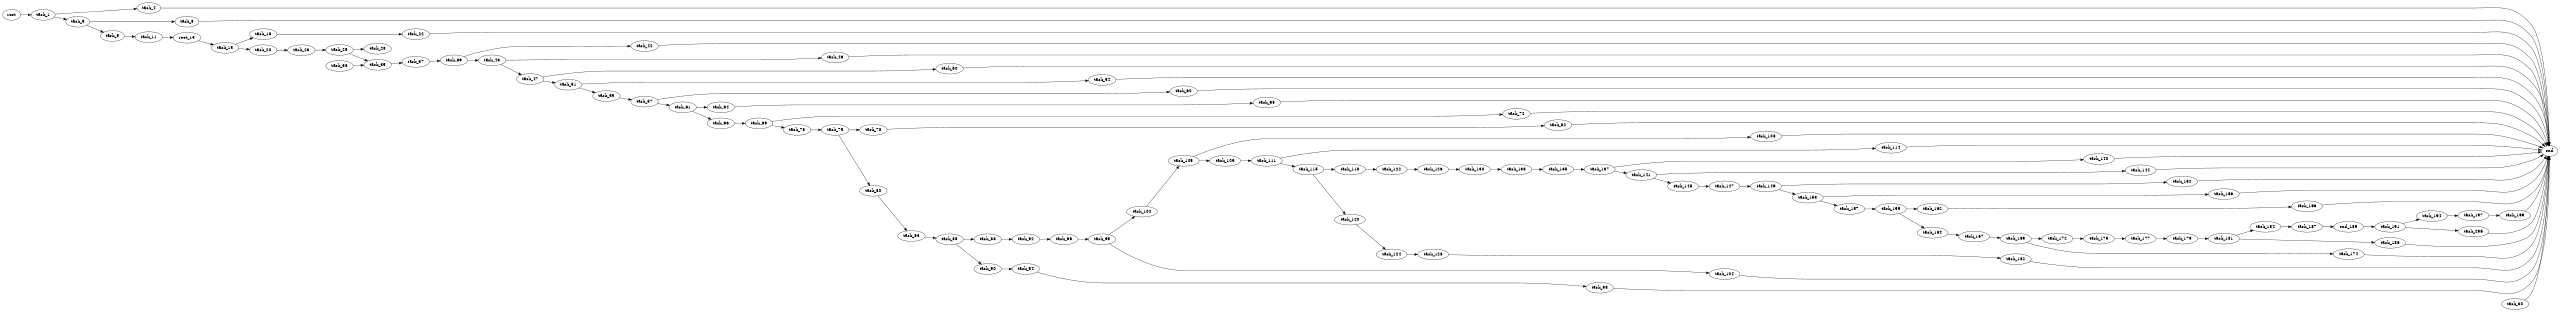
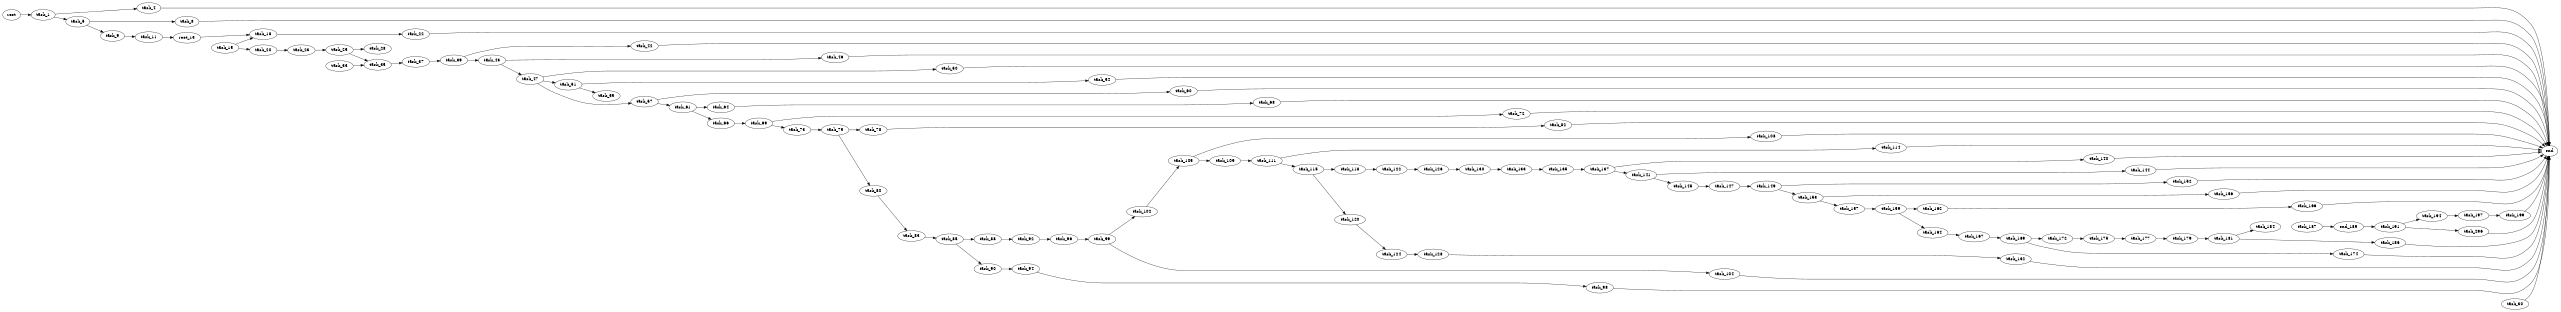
(205, 42) -> (224, 36)
(624, 99) -> (581, 102)
(2285, 227) -> none
